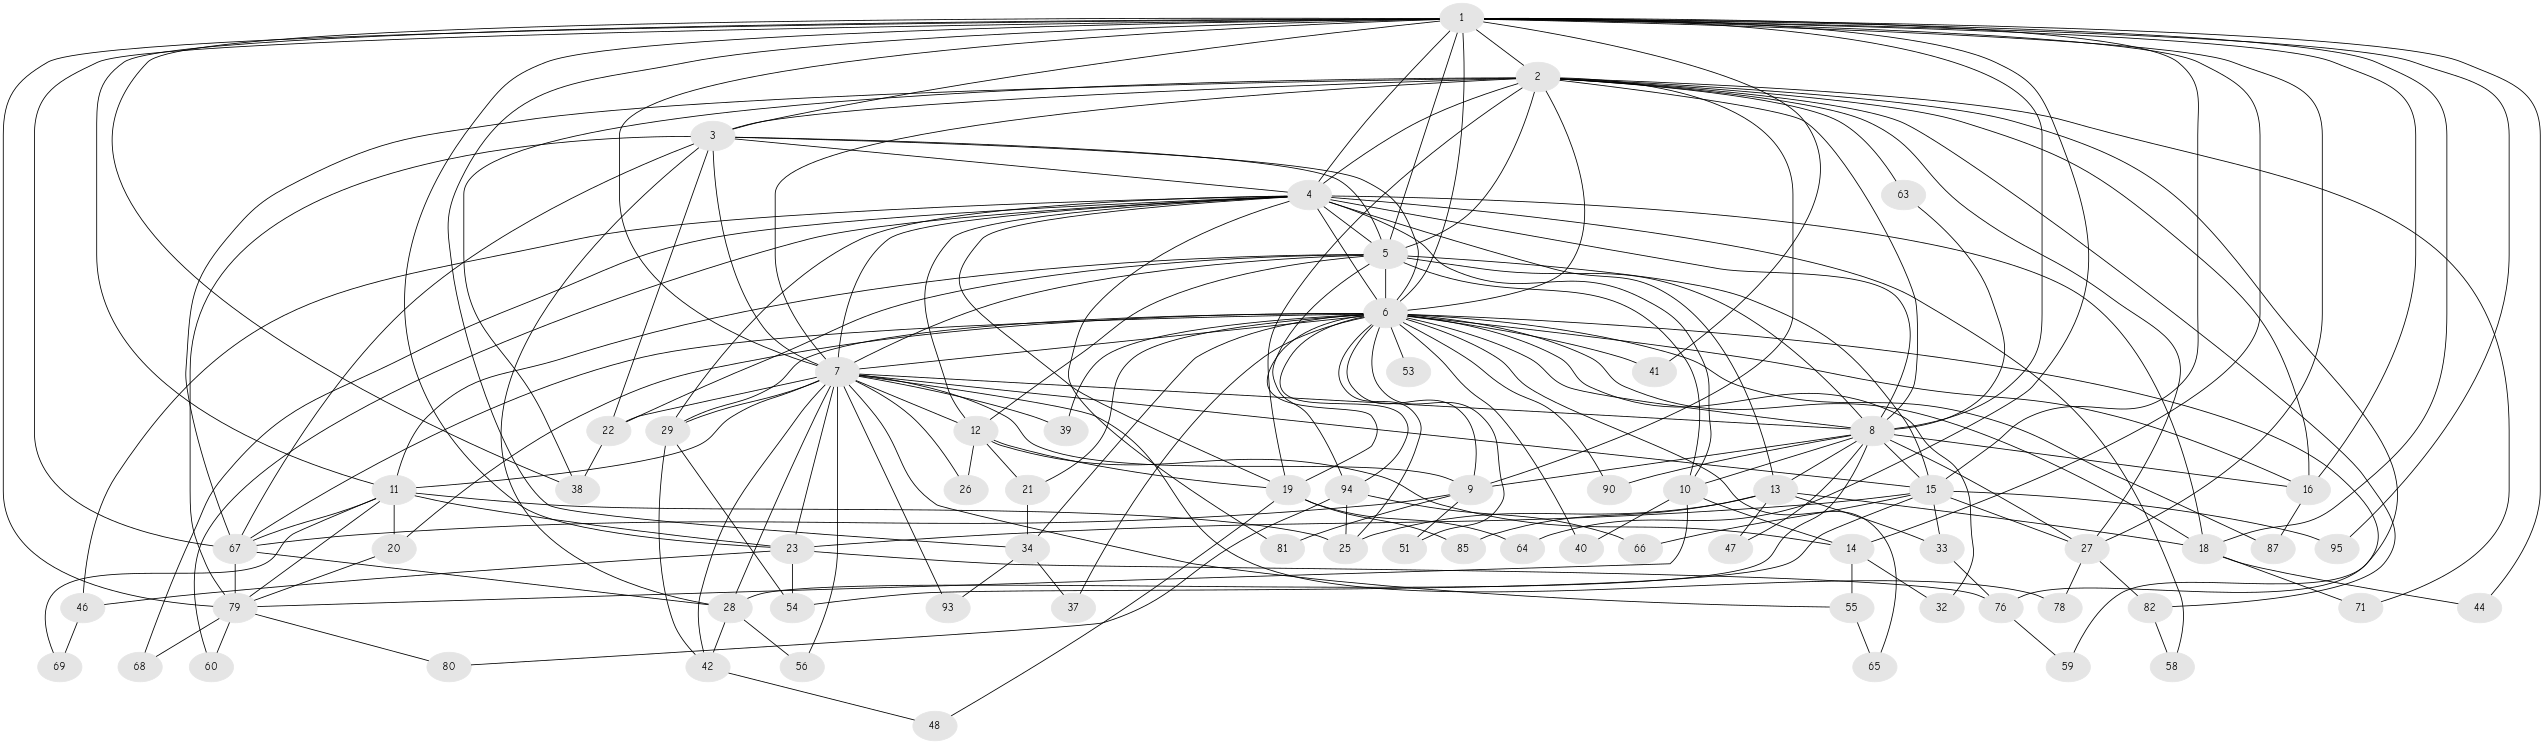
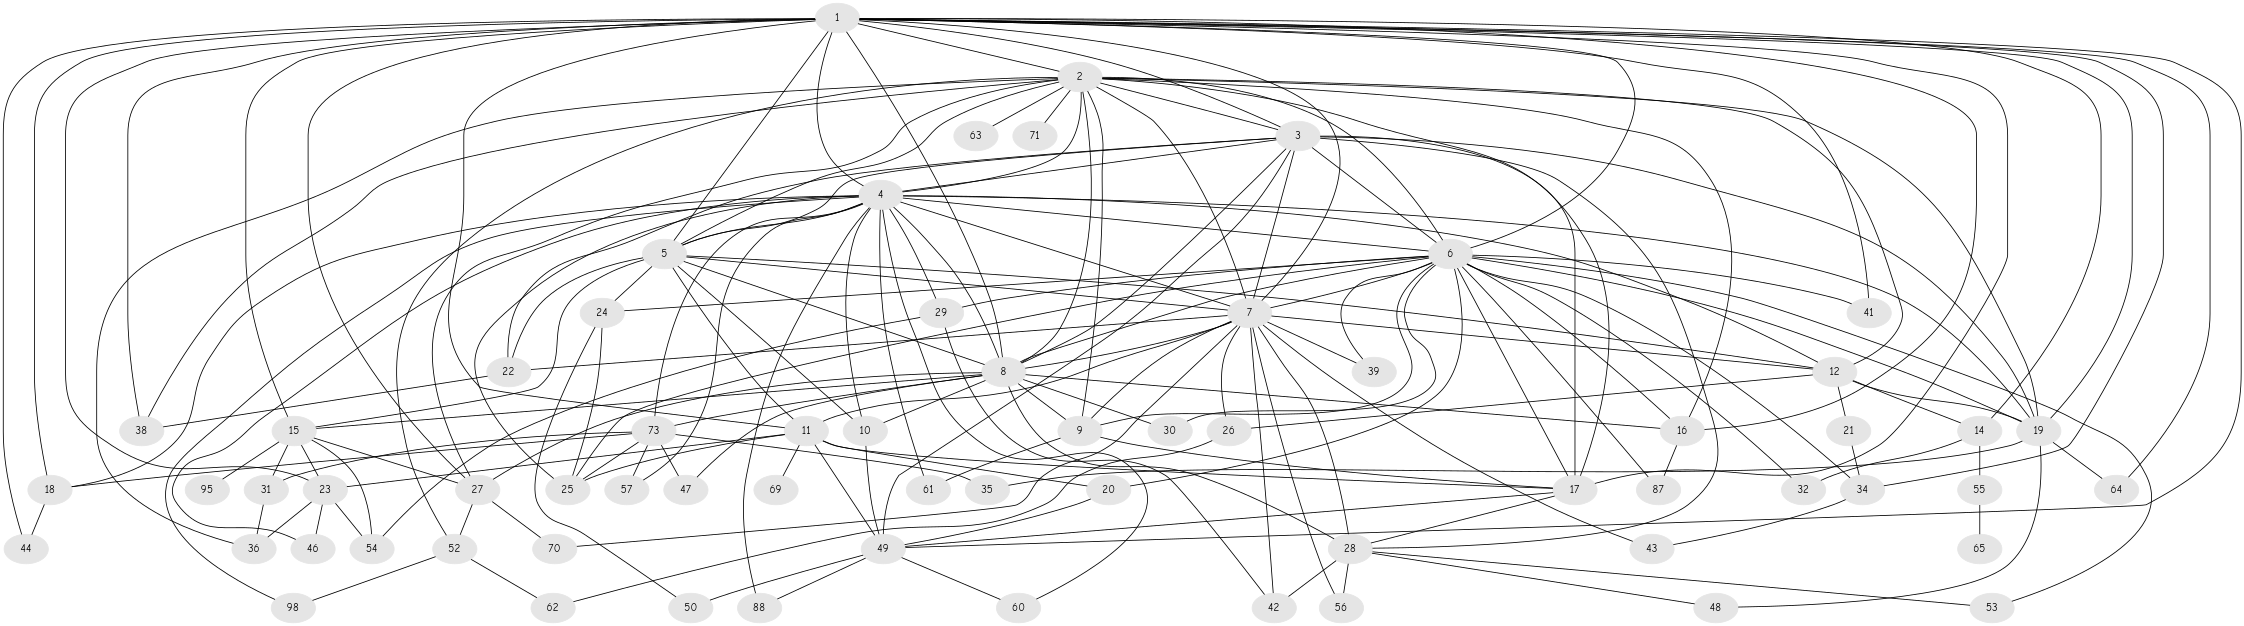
(2354, 51) -> (2033, 58)
none -> (1767, 119)
none -> (1700, 186)
none -> (552, 277)
(1386, 284) -> none
(2003, 338) -> (1163, 268)
(1168, 342) -> none
(753, 402) -> none
(1803, 405) -> none
(1385, 430) -> none
(815, 461) -> none
(1713, 474) -> none
none -> (627, 490)
(1347, 490) -> (602, 313)
(1609, 490) -> (1170, 431)
(1776, 490) -> (654, 431)
(1784, 527) -> none
(235, 549) -> (1575, 490)
(1282, 549) -> (928, 490)
(1405, 549) -> none
(1464, 549) -> (987, 490)
(1582, 549) -> none
(1641, 549) -> none
(1942, 549) -> (266, 490)
(1175, 560) -> none
none -> (1671, 579)
(2283, 579) -> none
(235, 608) -> (883, 549)
none -> (553, 608)
(948, 608) -> (1652, 549)
(1073, 608) -> none
(2001, 608) -> (254, 549)
(2060, 608) -> (555, 549)
(2150, 608) -> (455, 549)
(71, 638) -> none
(140, 667) -> (760, 608)
(449, 667) -> (691, 608)
(2068, 667) -> none
(2172, 667) -> (293, 608)
(822, 697) -> (1533, 579)
